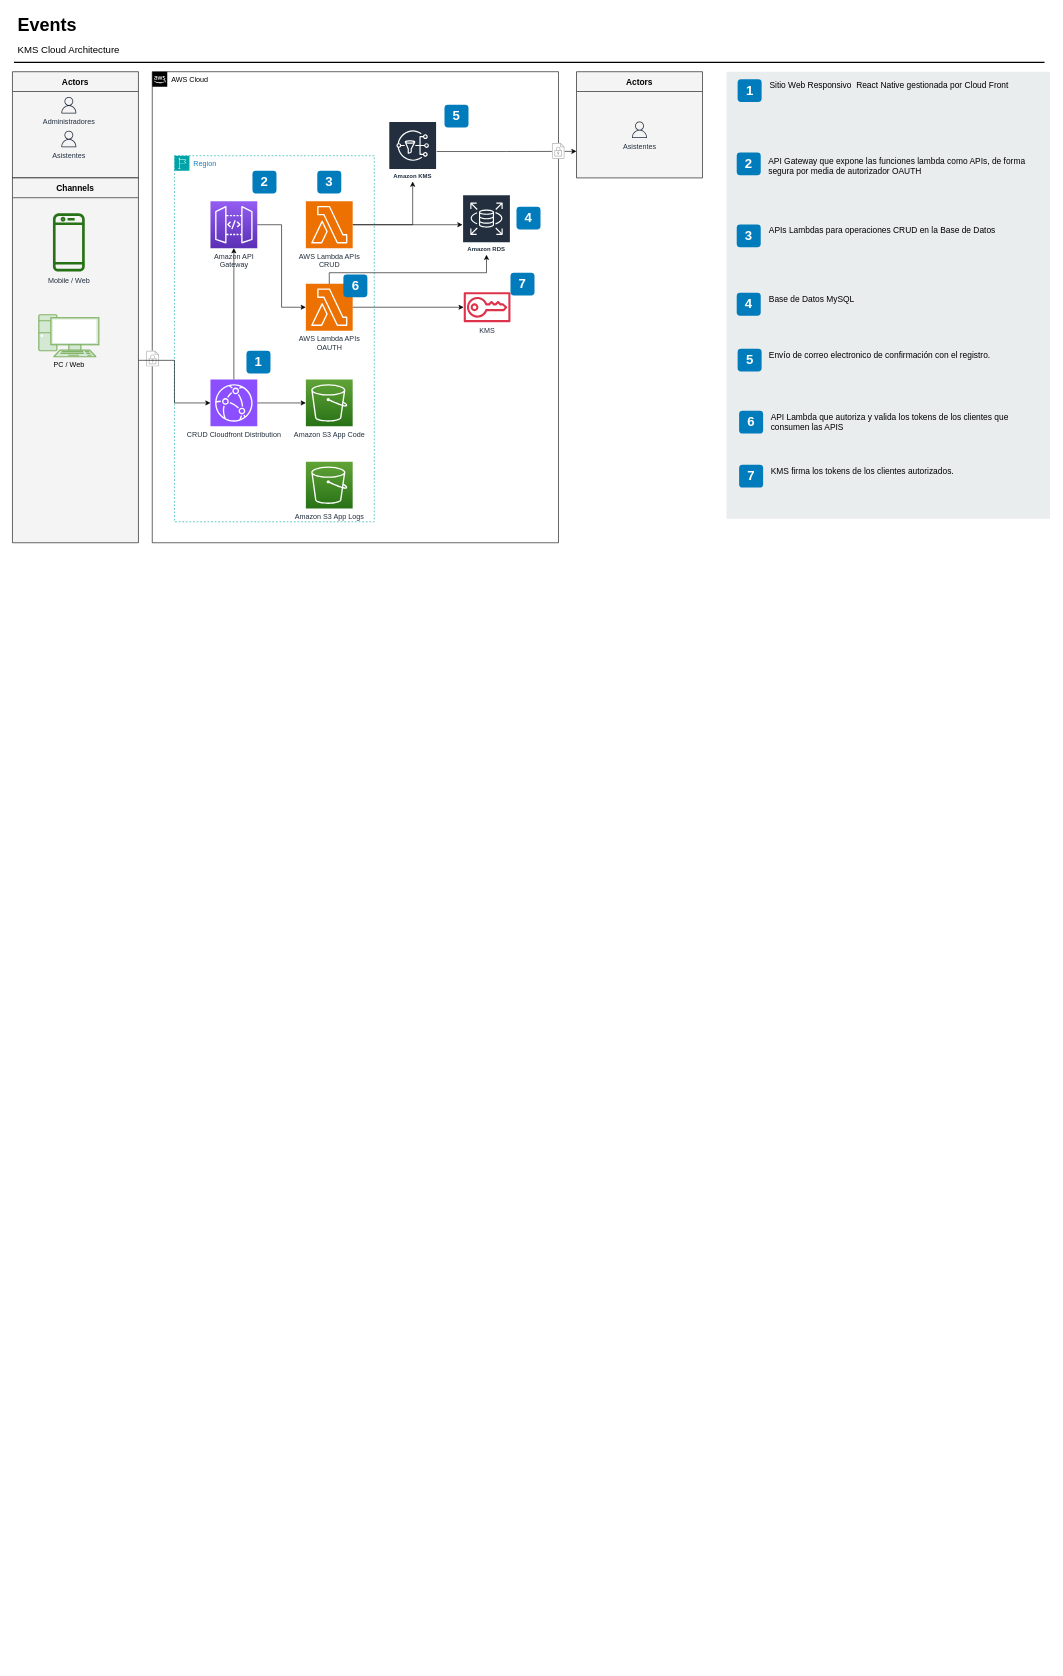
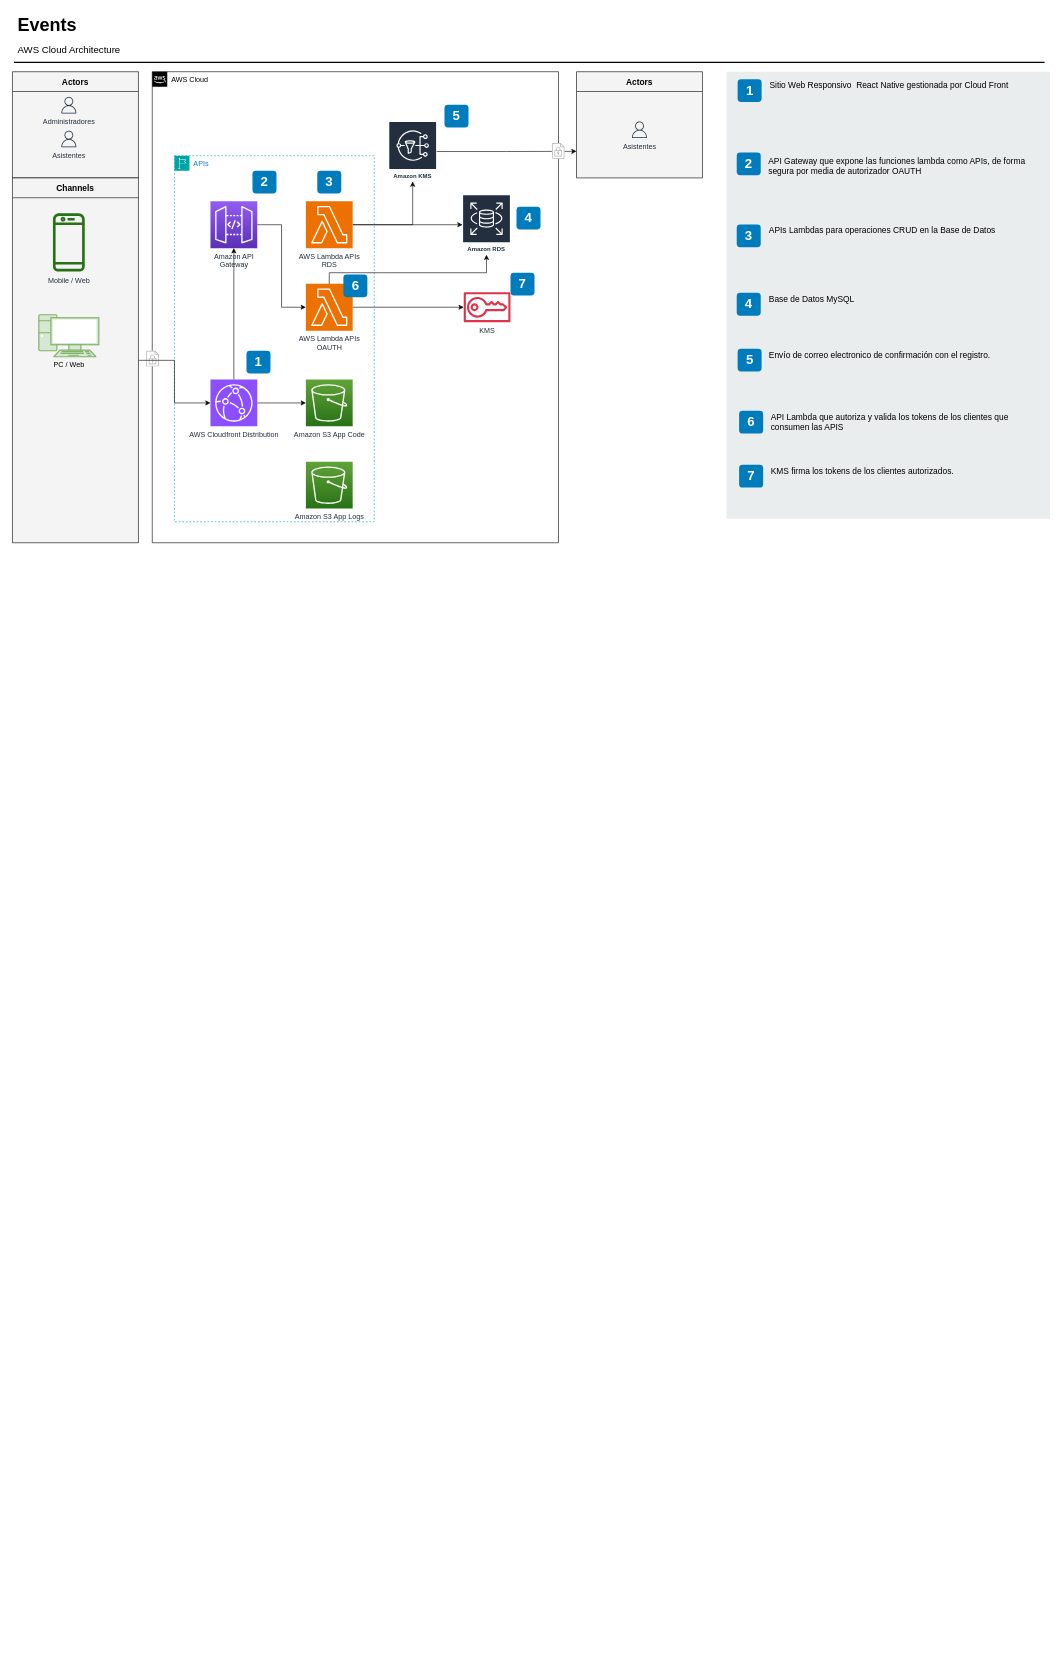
(72, 50) -> (72, 50)
(205, 164) -> (202, 164)
(329, 261) -> (329, 261)
(234, 435) -> (234, 435)
